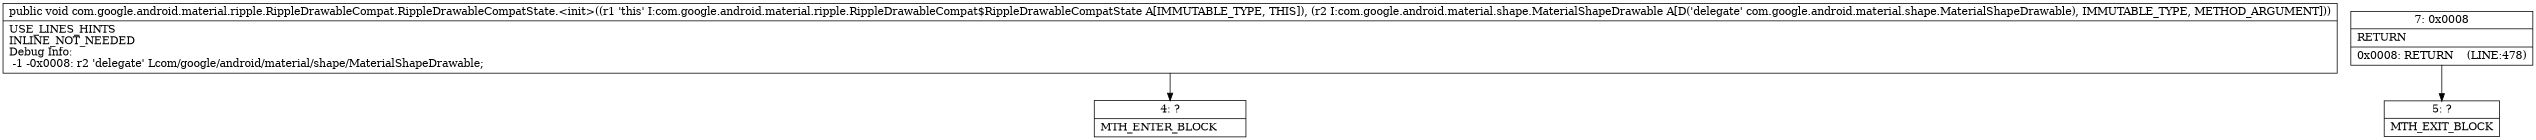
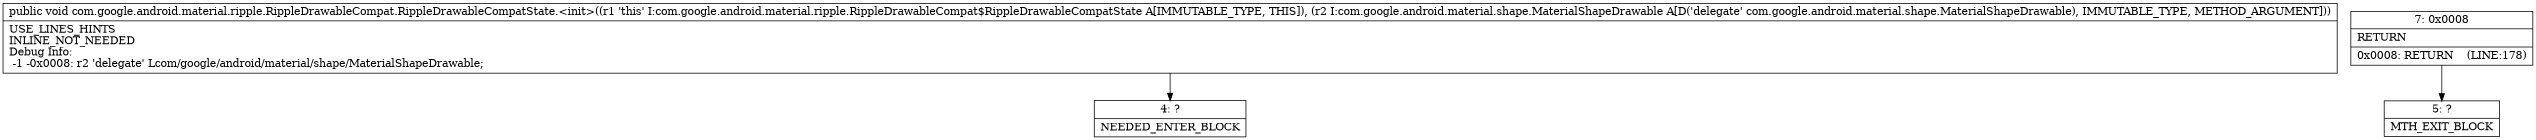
(2442, 56) -> (2442, 56)
(1159, 127) -> (1170, 127)
